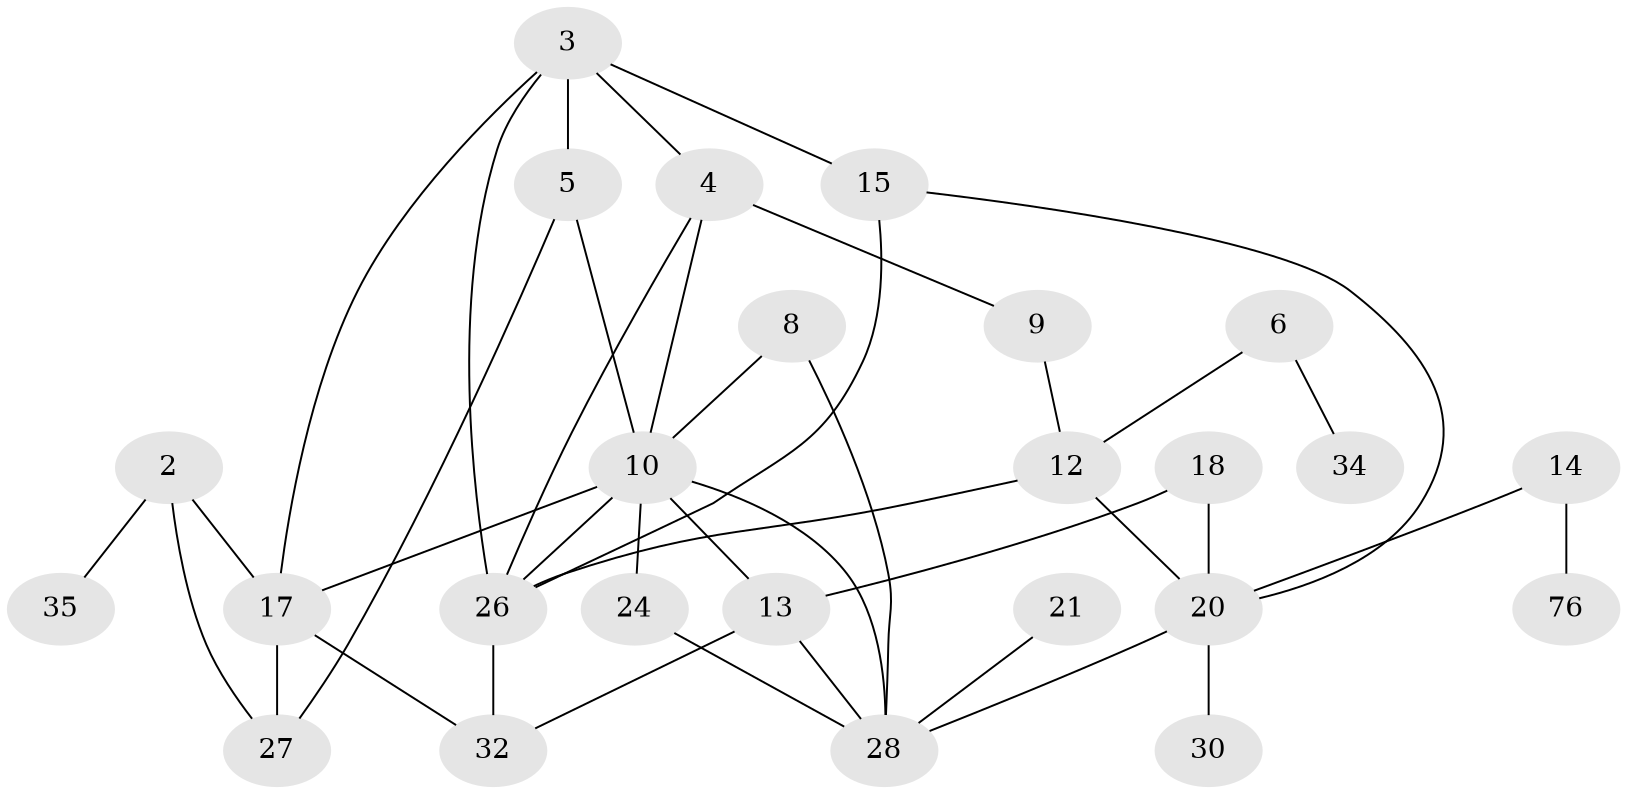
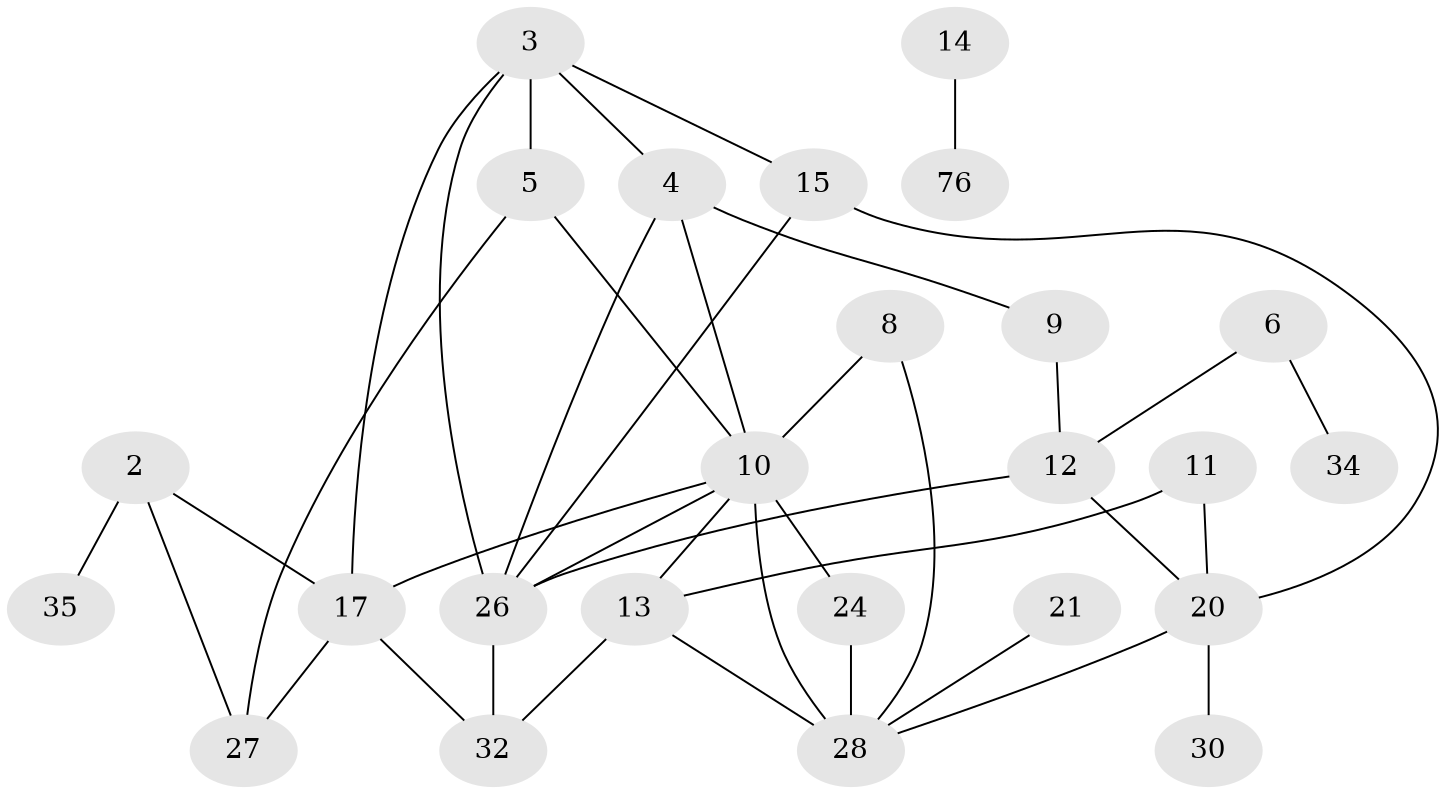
(1209, 468) -> (1203, 468)
(1415, 530) -> none
